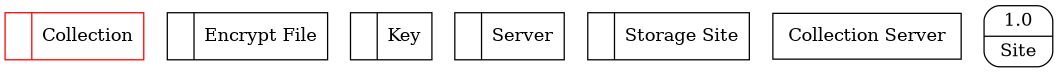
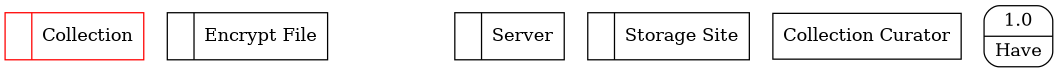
(391, 36) -> none
(867, 36) -> (867, 36)
(1018, 51) -> (1018, 51)
